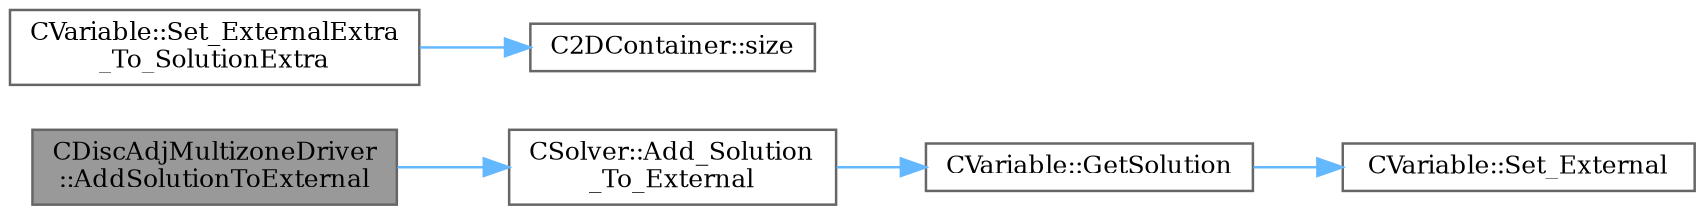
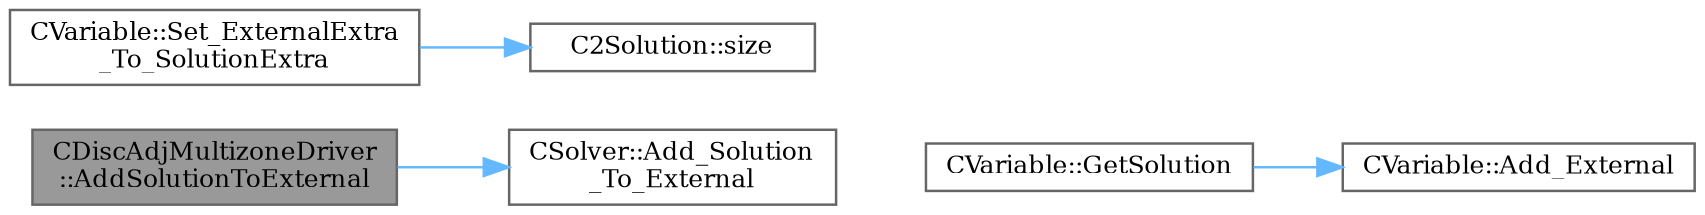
(673, 47) -> (673, 47)
(868, 167) -> none
(1519, 167) -> (1519, 167)
